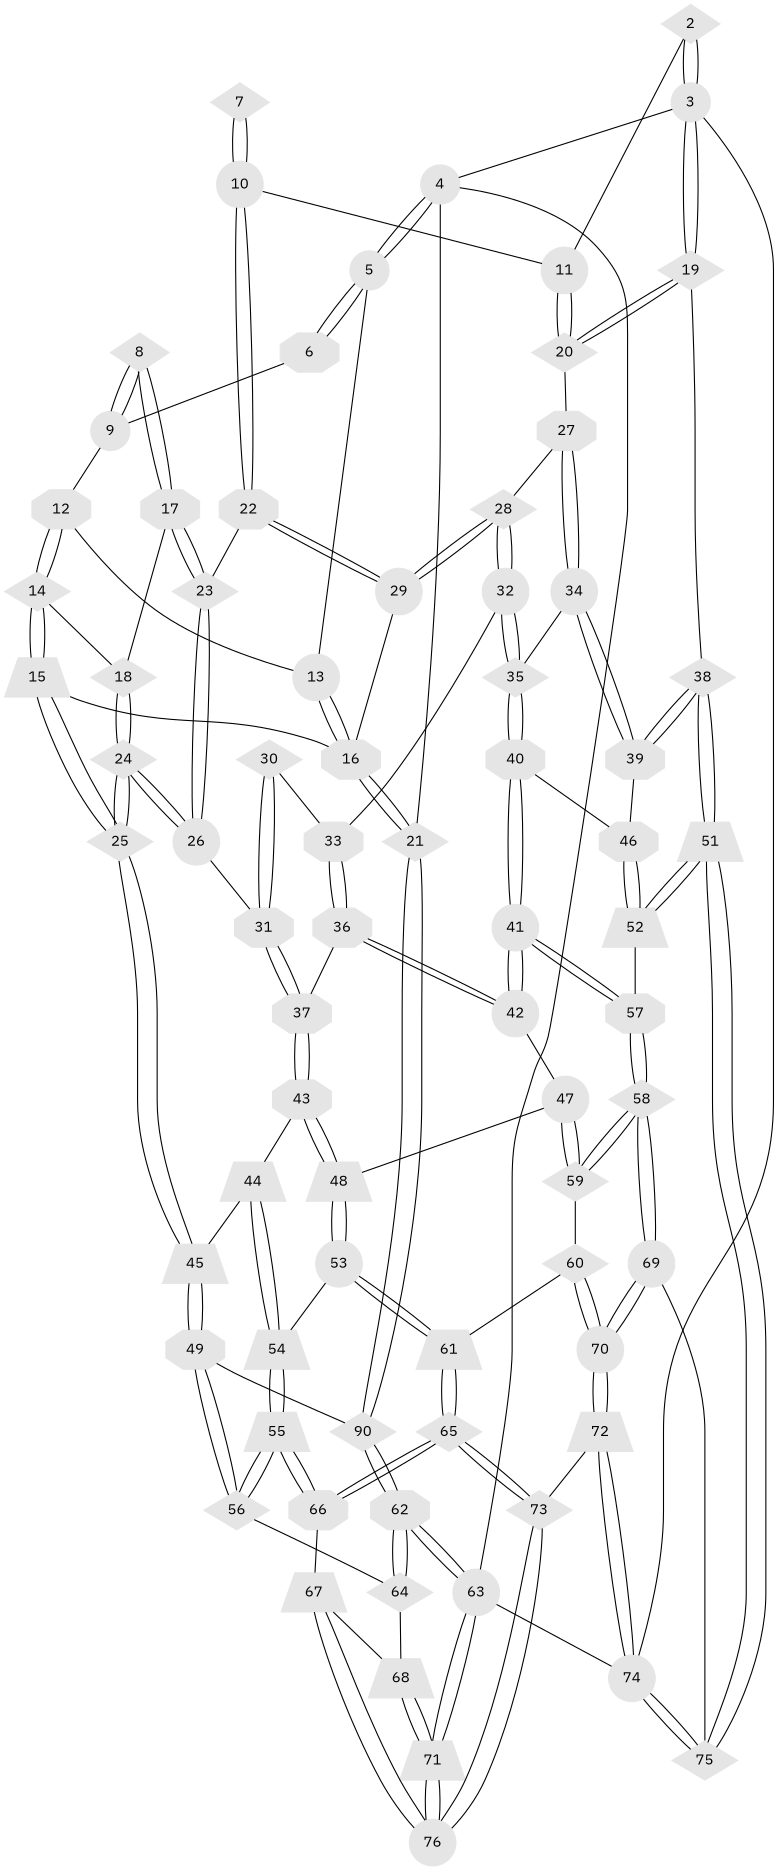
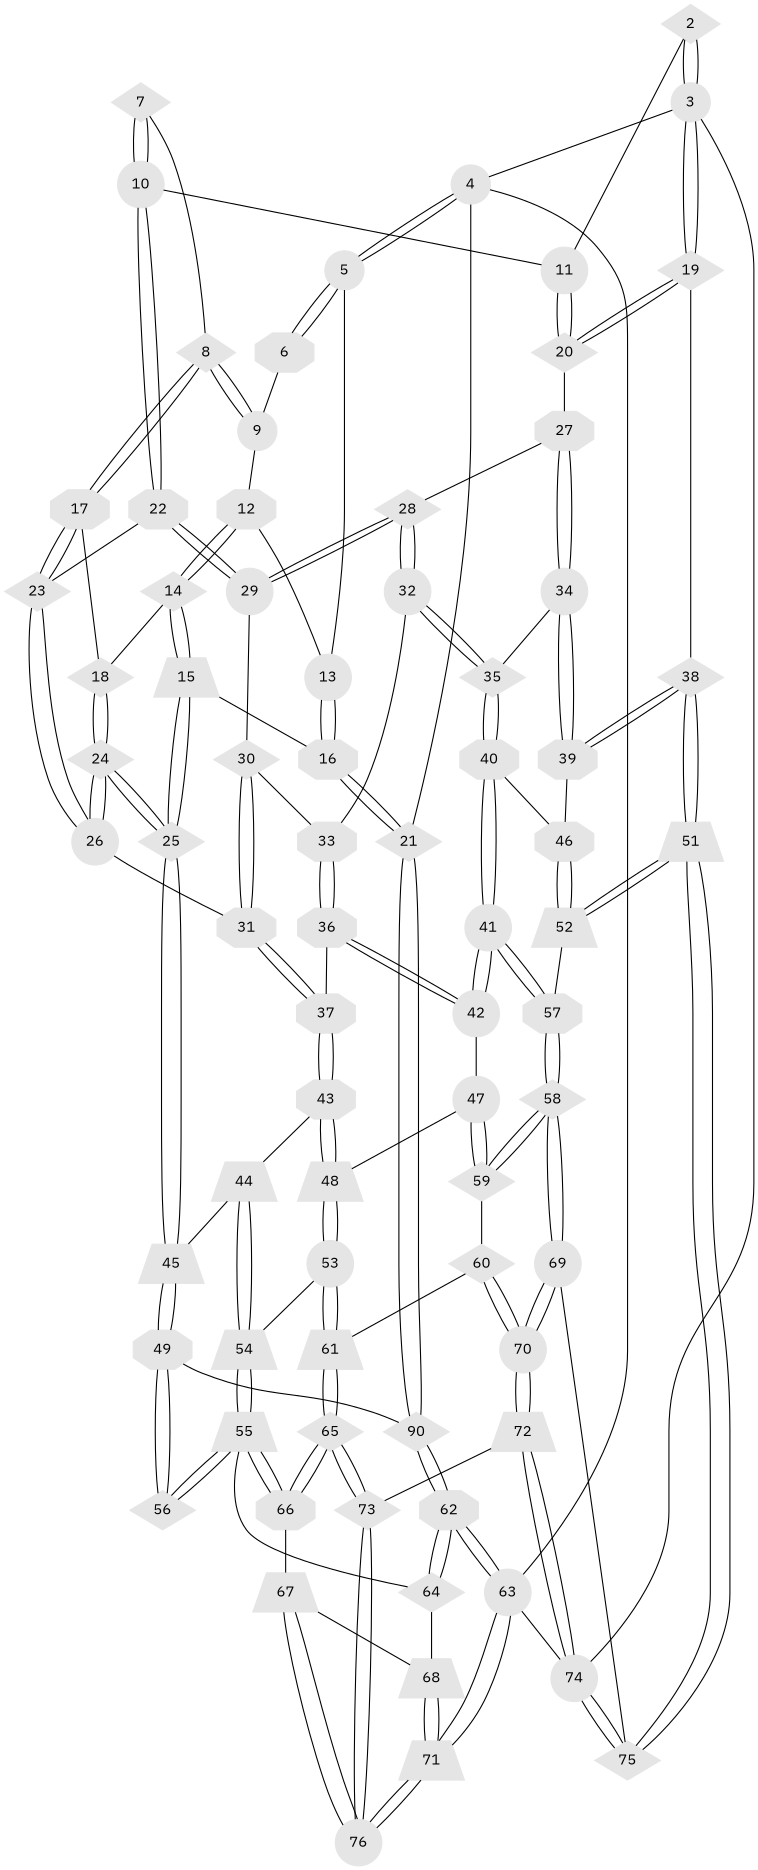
none -> (190, 221)
(375, 677) -> (248, 678)
(325, 1554) -> (274, 1549)
